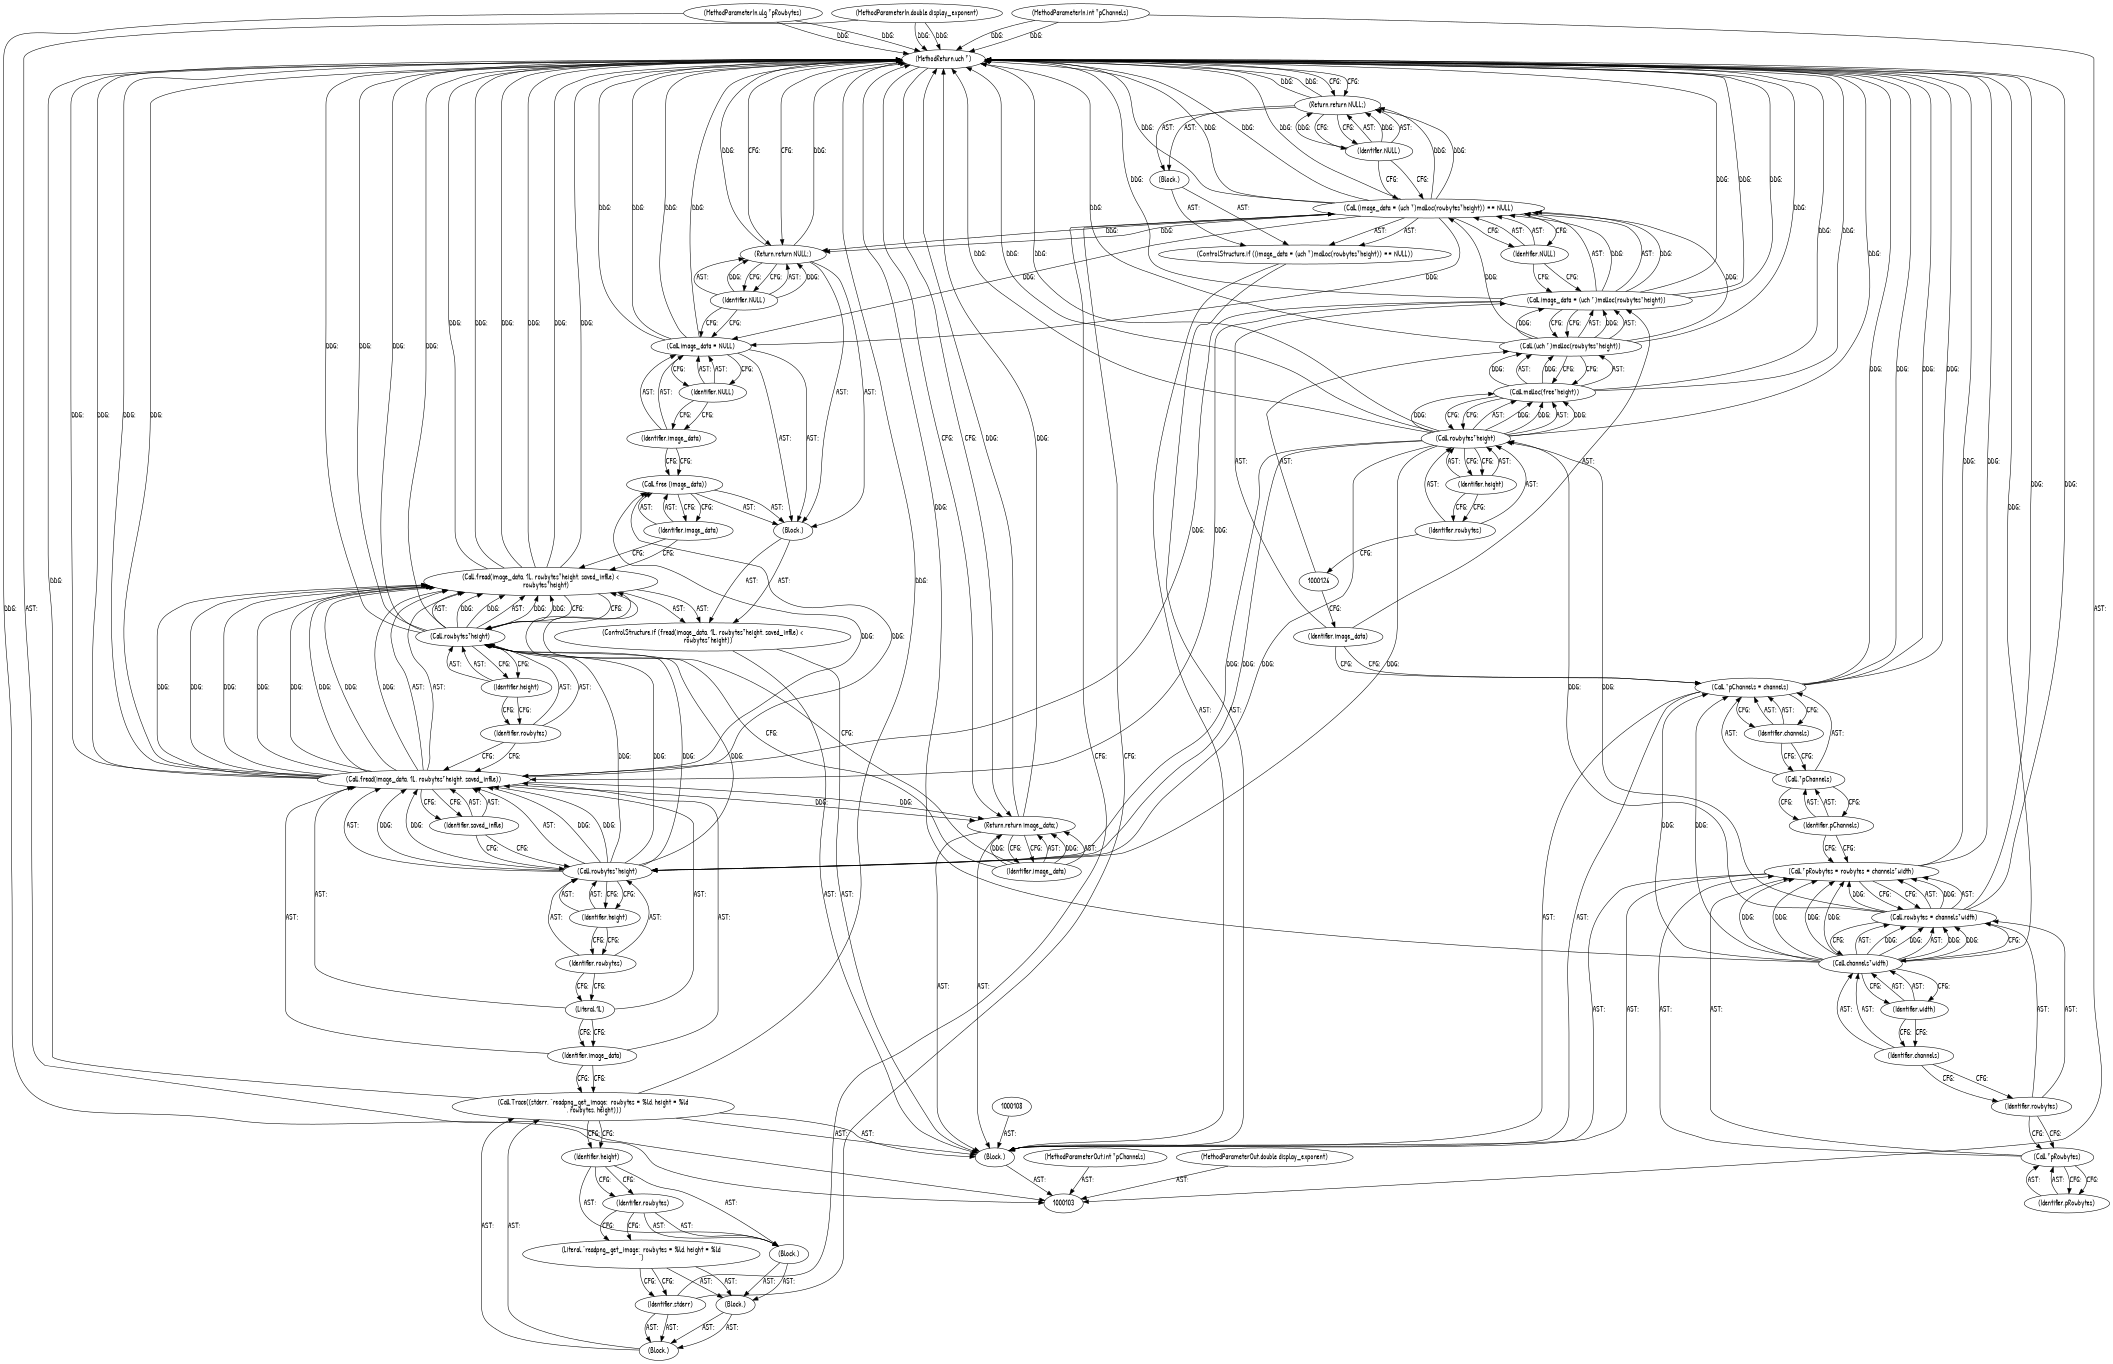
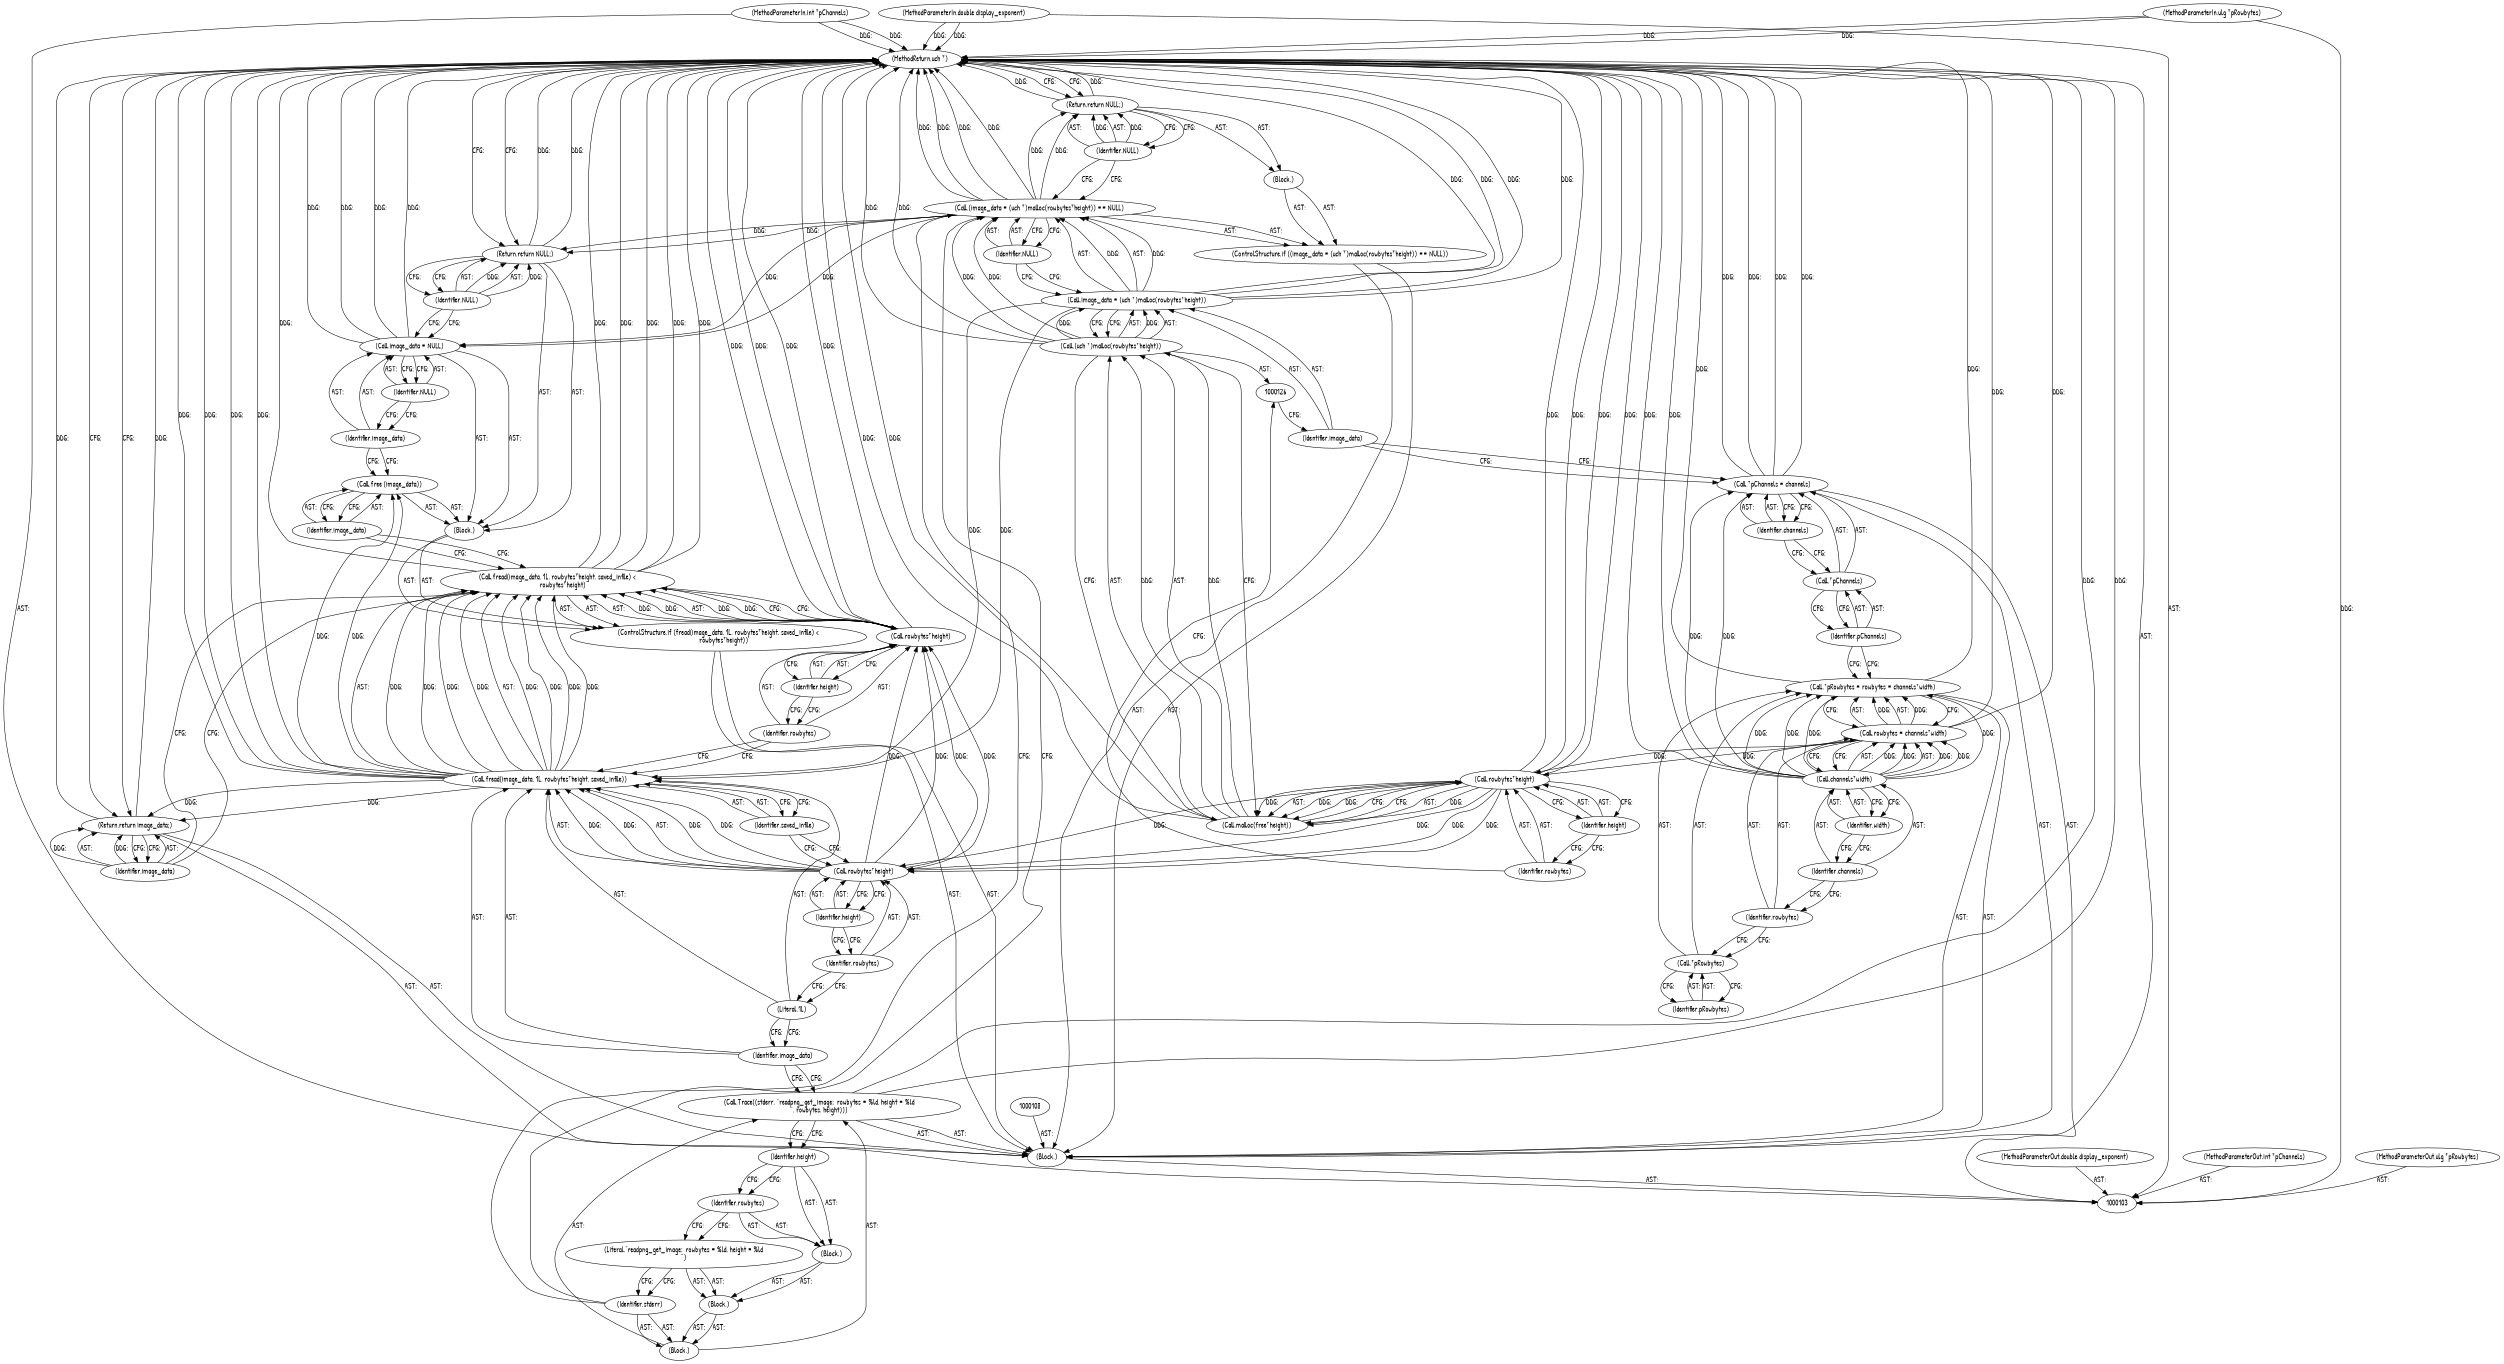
none -> (2144, 160)
(1300, 391) -> (1222, 358)
none -> (2428, 1157)
